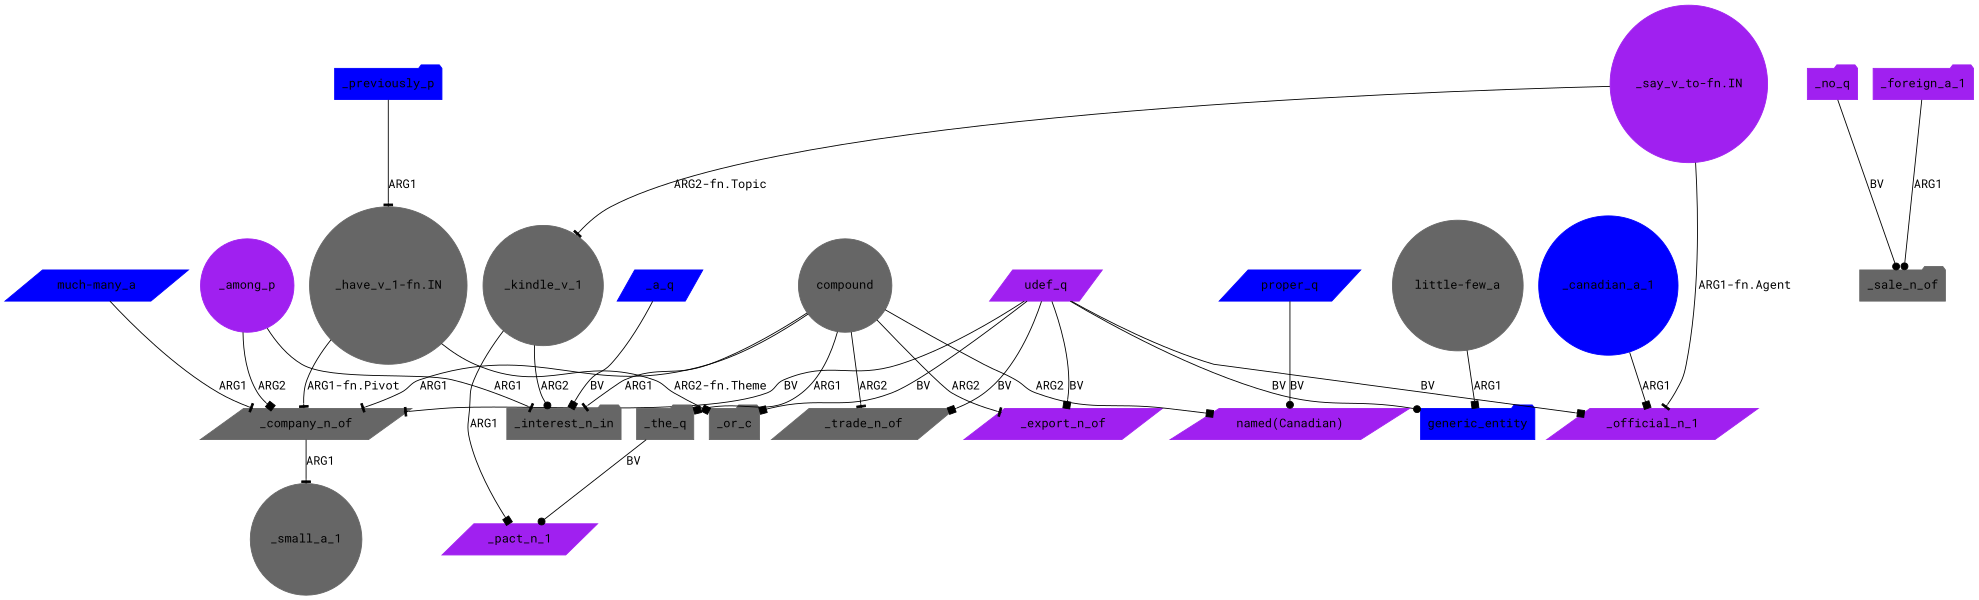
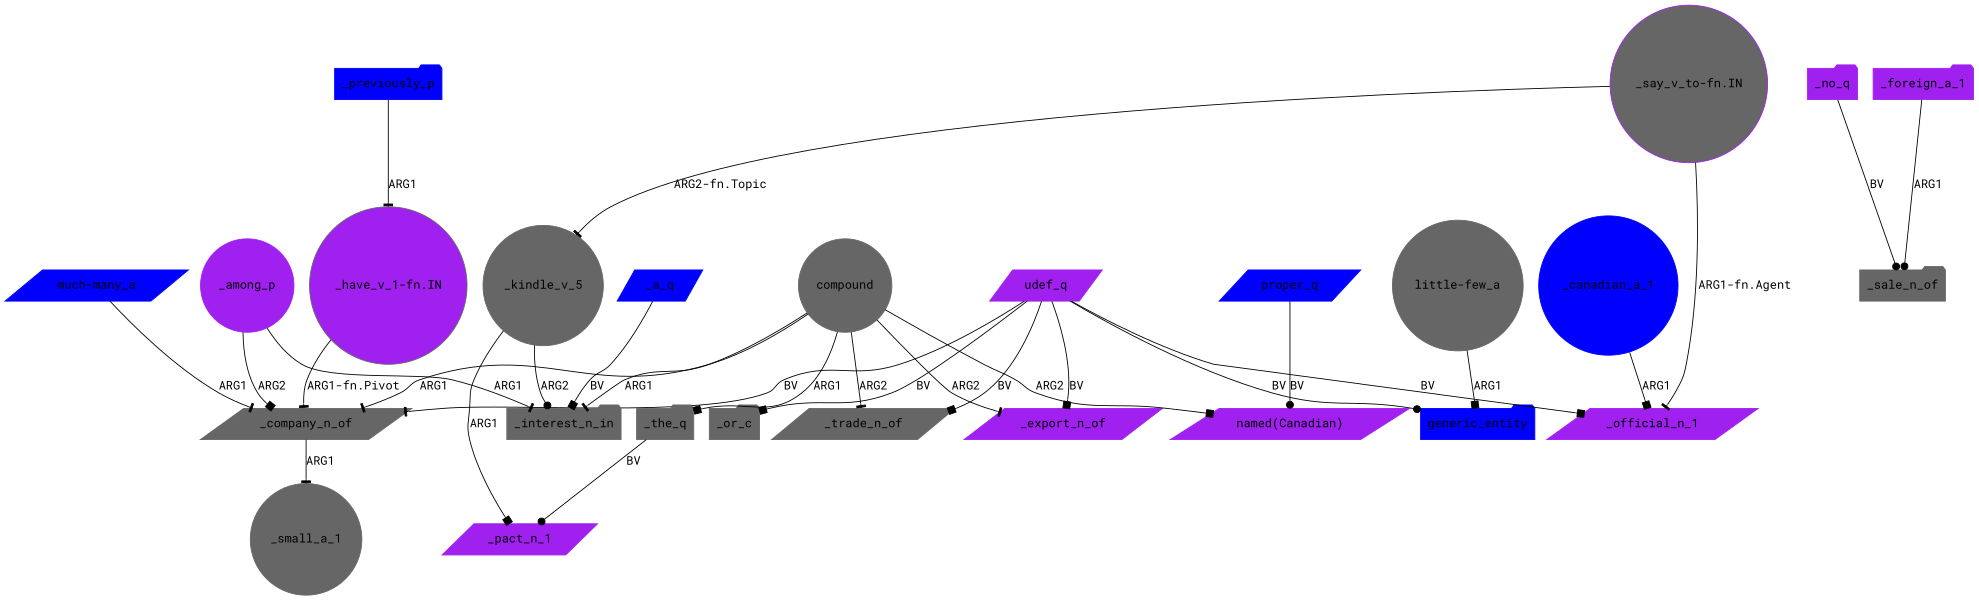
(1689, 84) -> (1689, 84)
(388, 286) -> (388, 286)
(543, 286) -> (543, 286)
(558, 375) -> none
